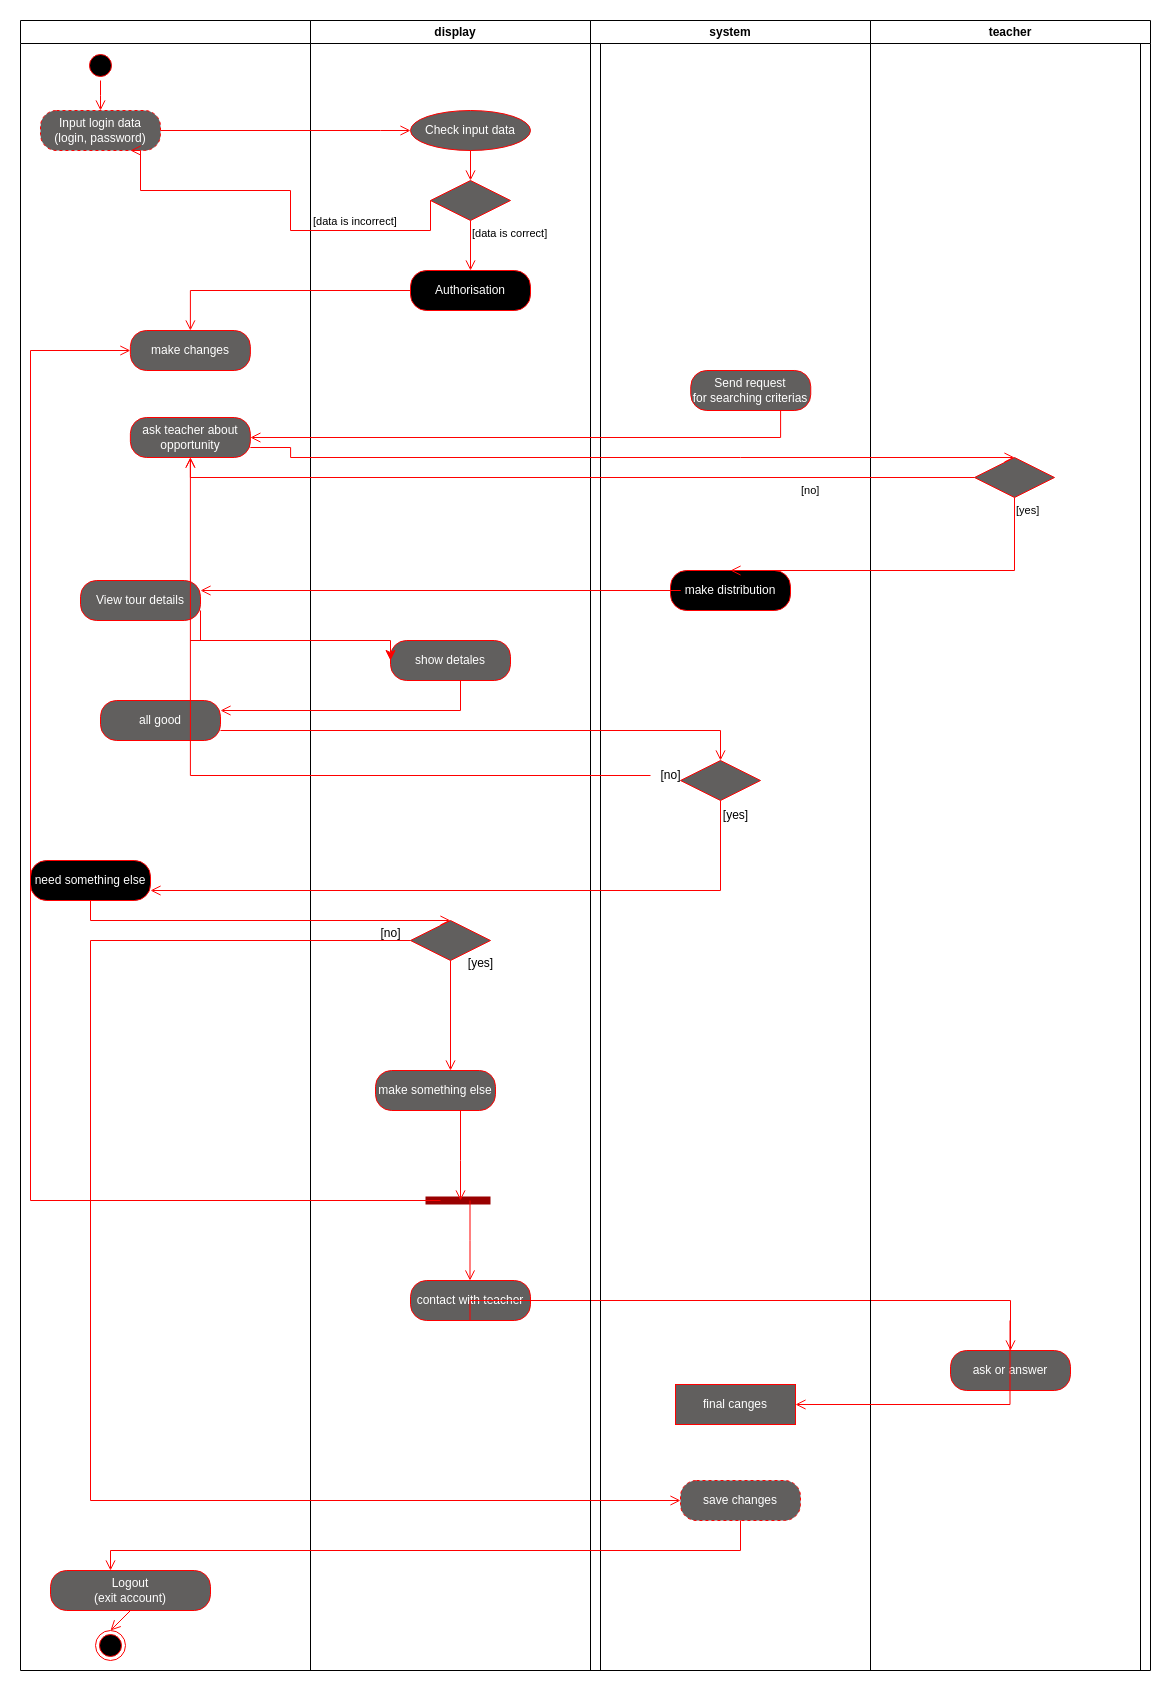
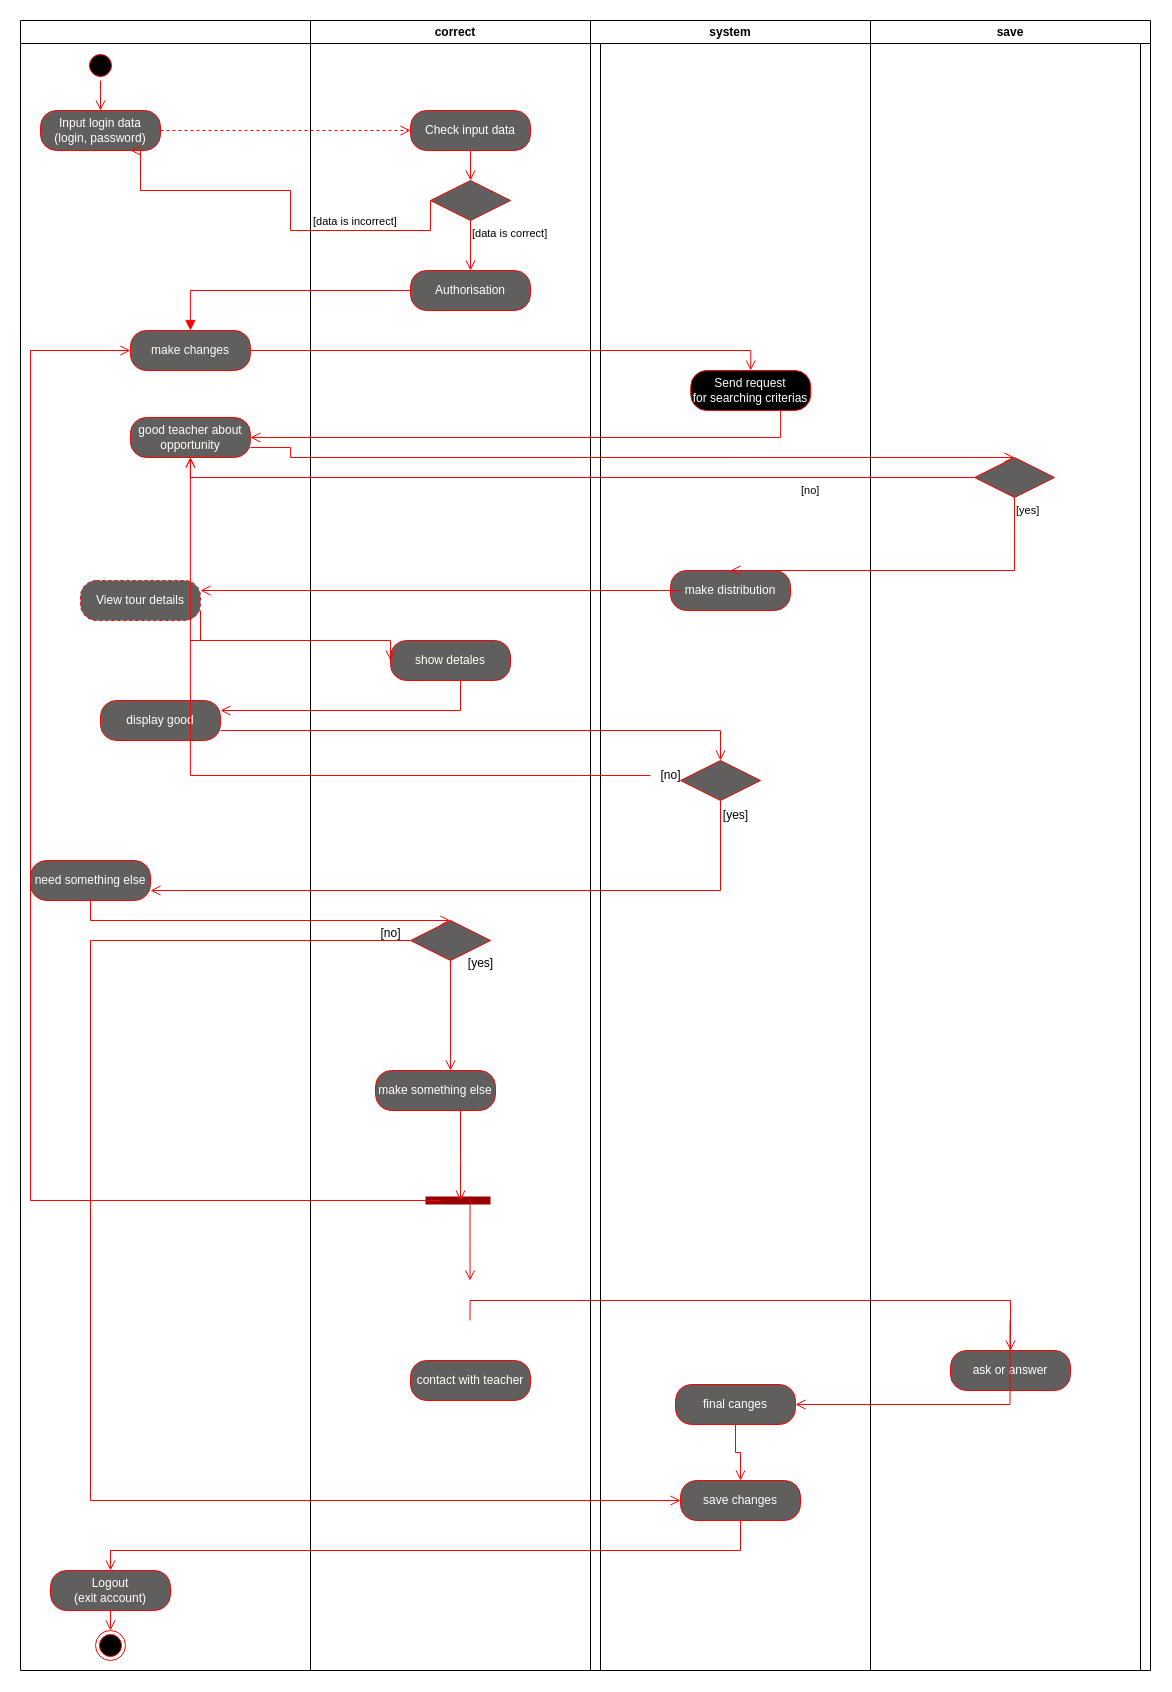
(456, 33) -> (456, 33)
(1011, 33) -> (1011, 33)
(101, 131) -> (101, 131)
(284, 131) -> (284, 131)
(471, 131) -> (471, 131)
(471, 291) -> (471, 291)
(190, 322) -> (190, 319)
none -> (509, 351)
(751, 391) -> (751, 391)
(191, 438) -> (191, 438)
(731, 591) -> (731, 591)
(141, 601) -> (141, 601)
(391, 651) -> (391, 653)
(161, 721) -> (161, 721)
(91, 881) -> (91, 881)
(471, 1301) -> (471, 1381)
(736, 1405) -> (736, 1405)
none -> (737, 1453)
(741, 1501) -> (741, 1501)
(131, 1591) -> (111, 1591)
